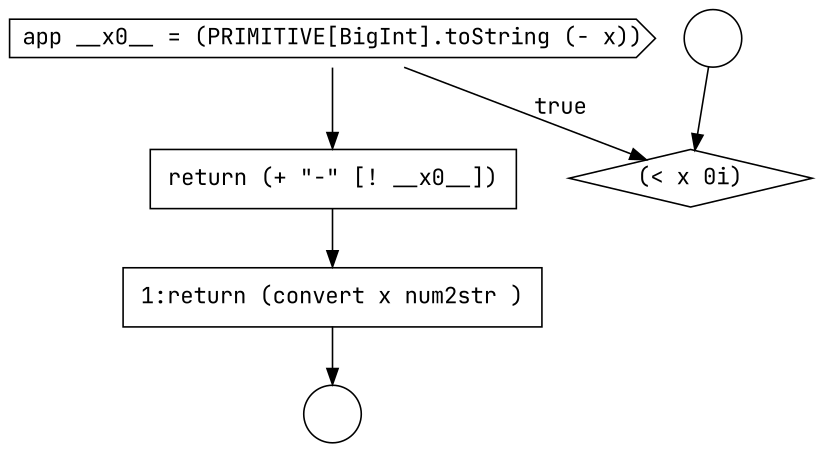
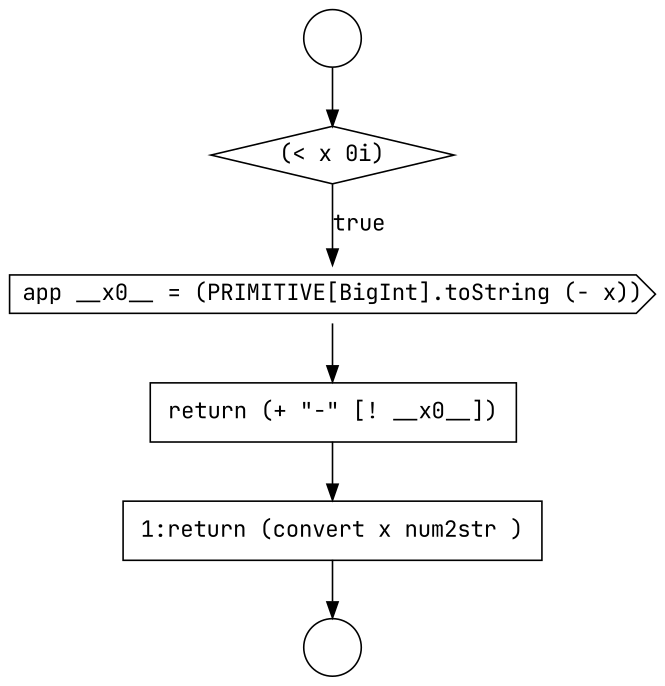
(518, 111) -> (333, 217)
